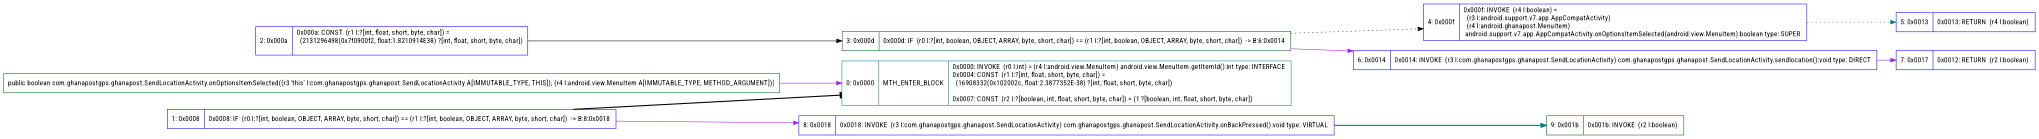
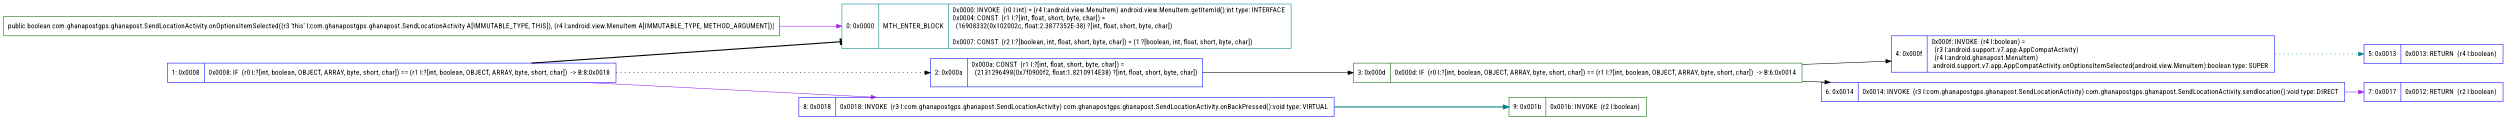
(1354, 31) -> (1844, 63)
(1319, 50) -> (1813, 82)
none -> (770, 73)
